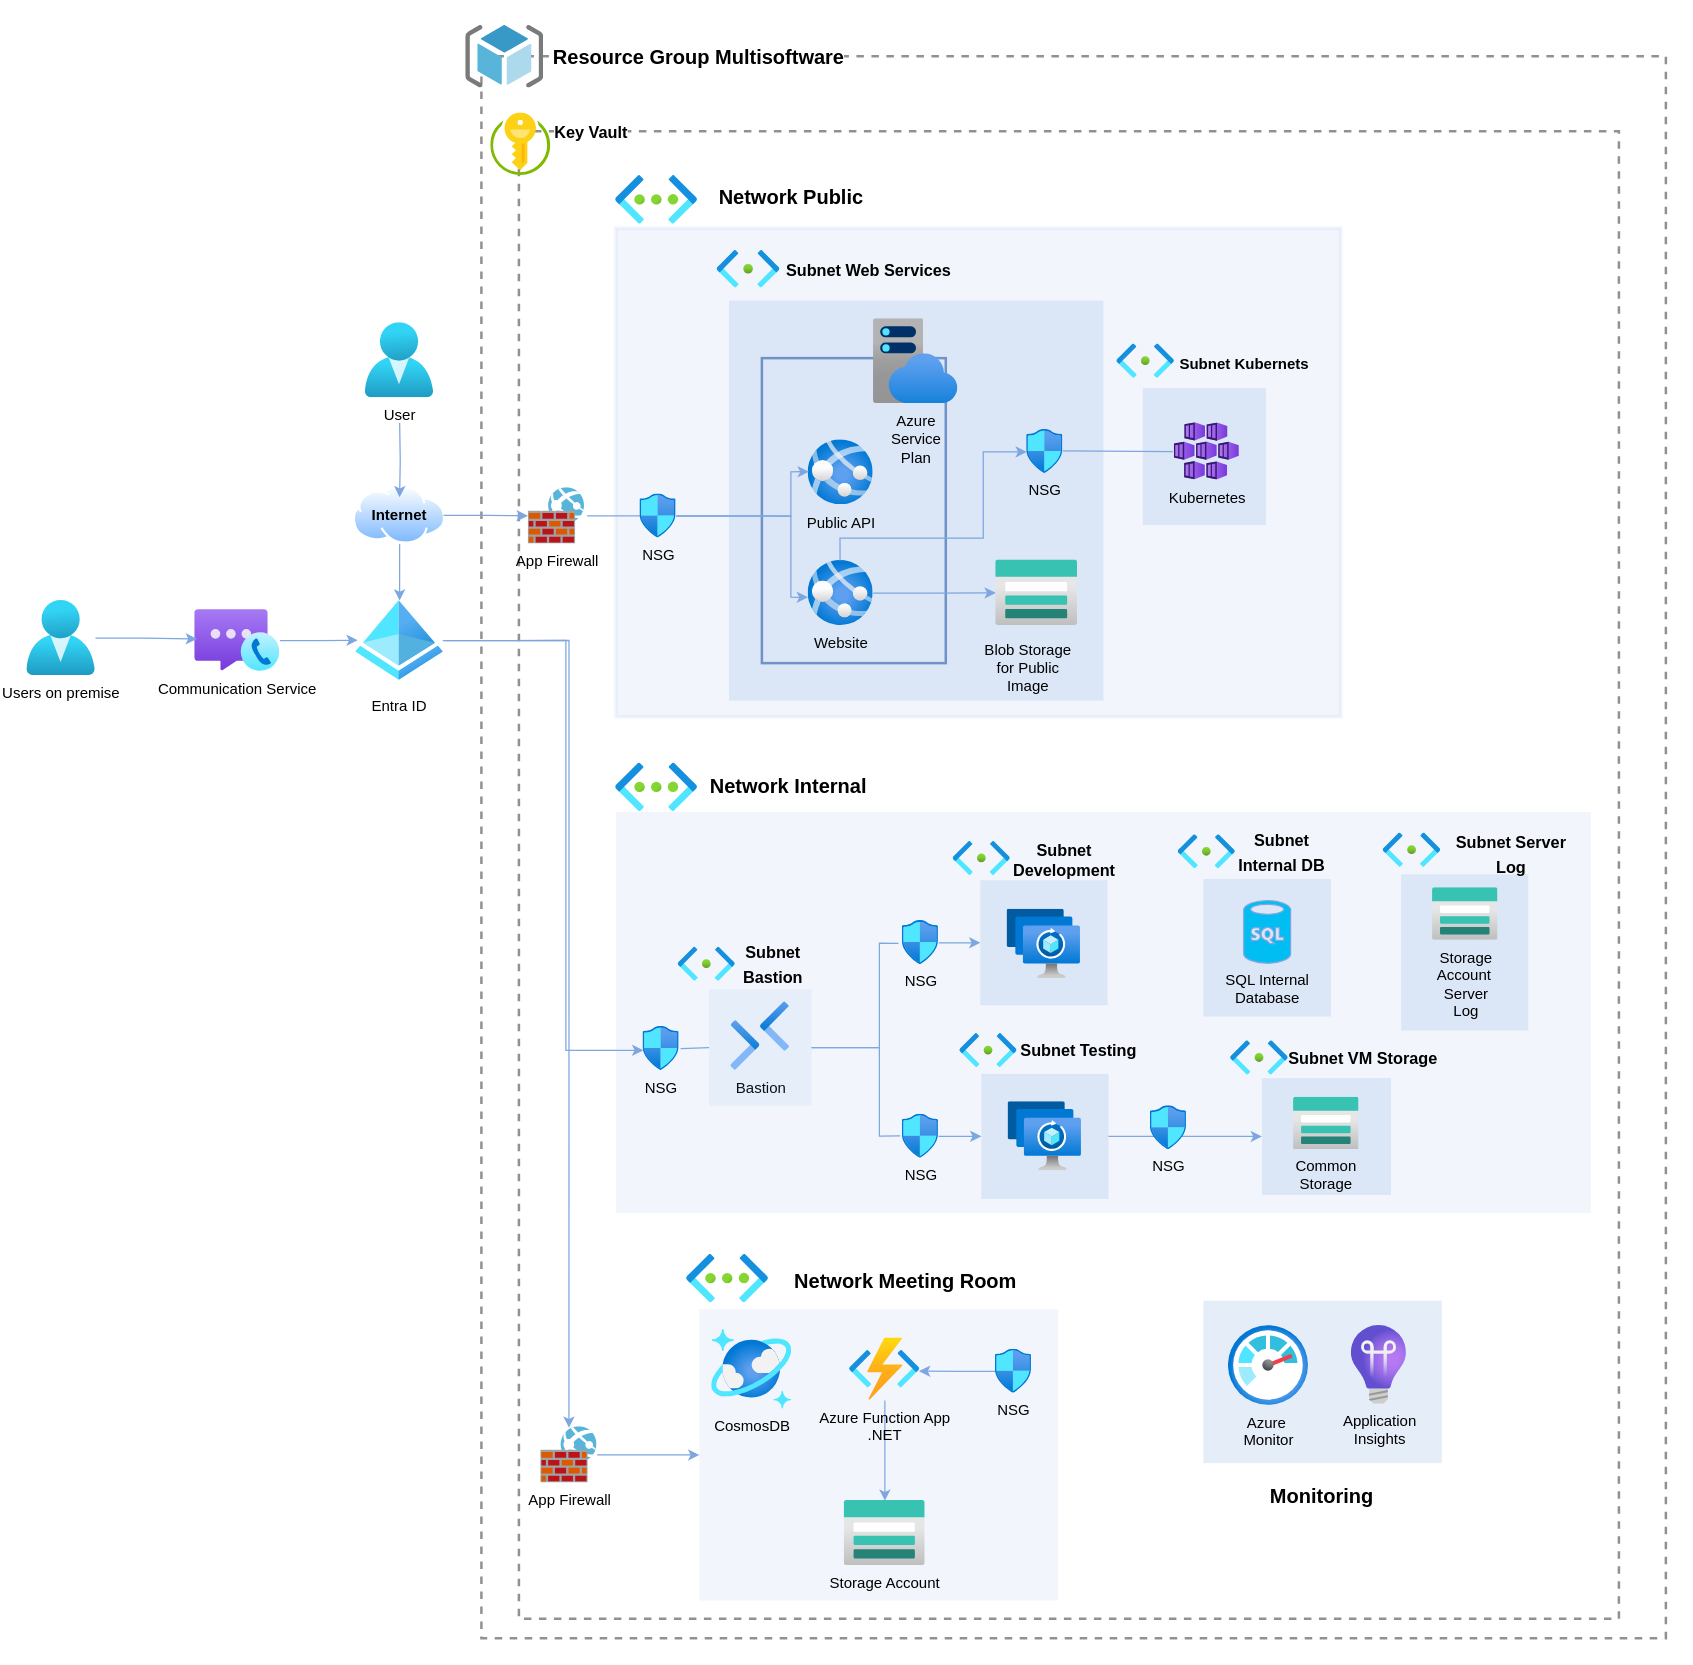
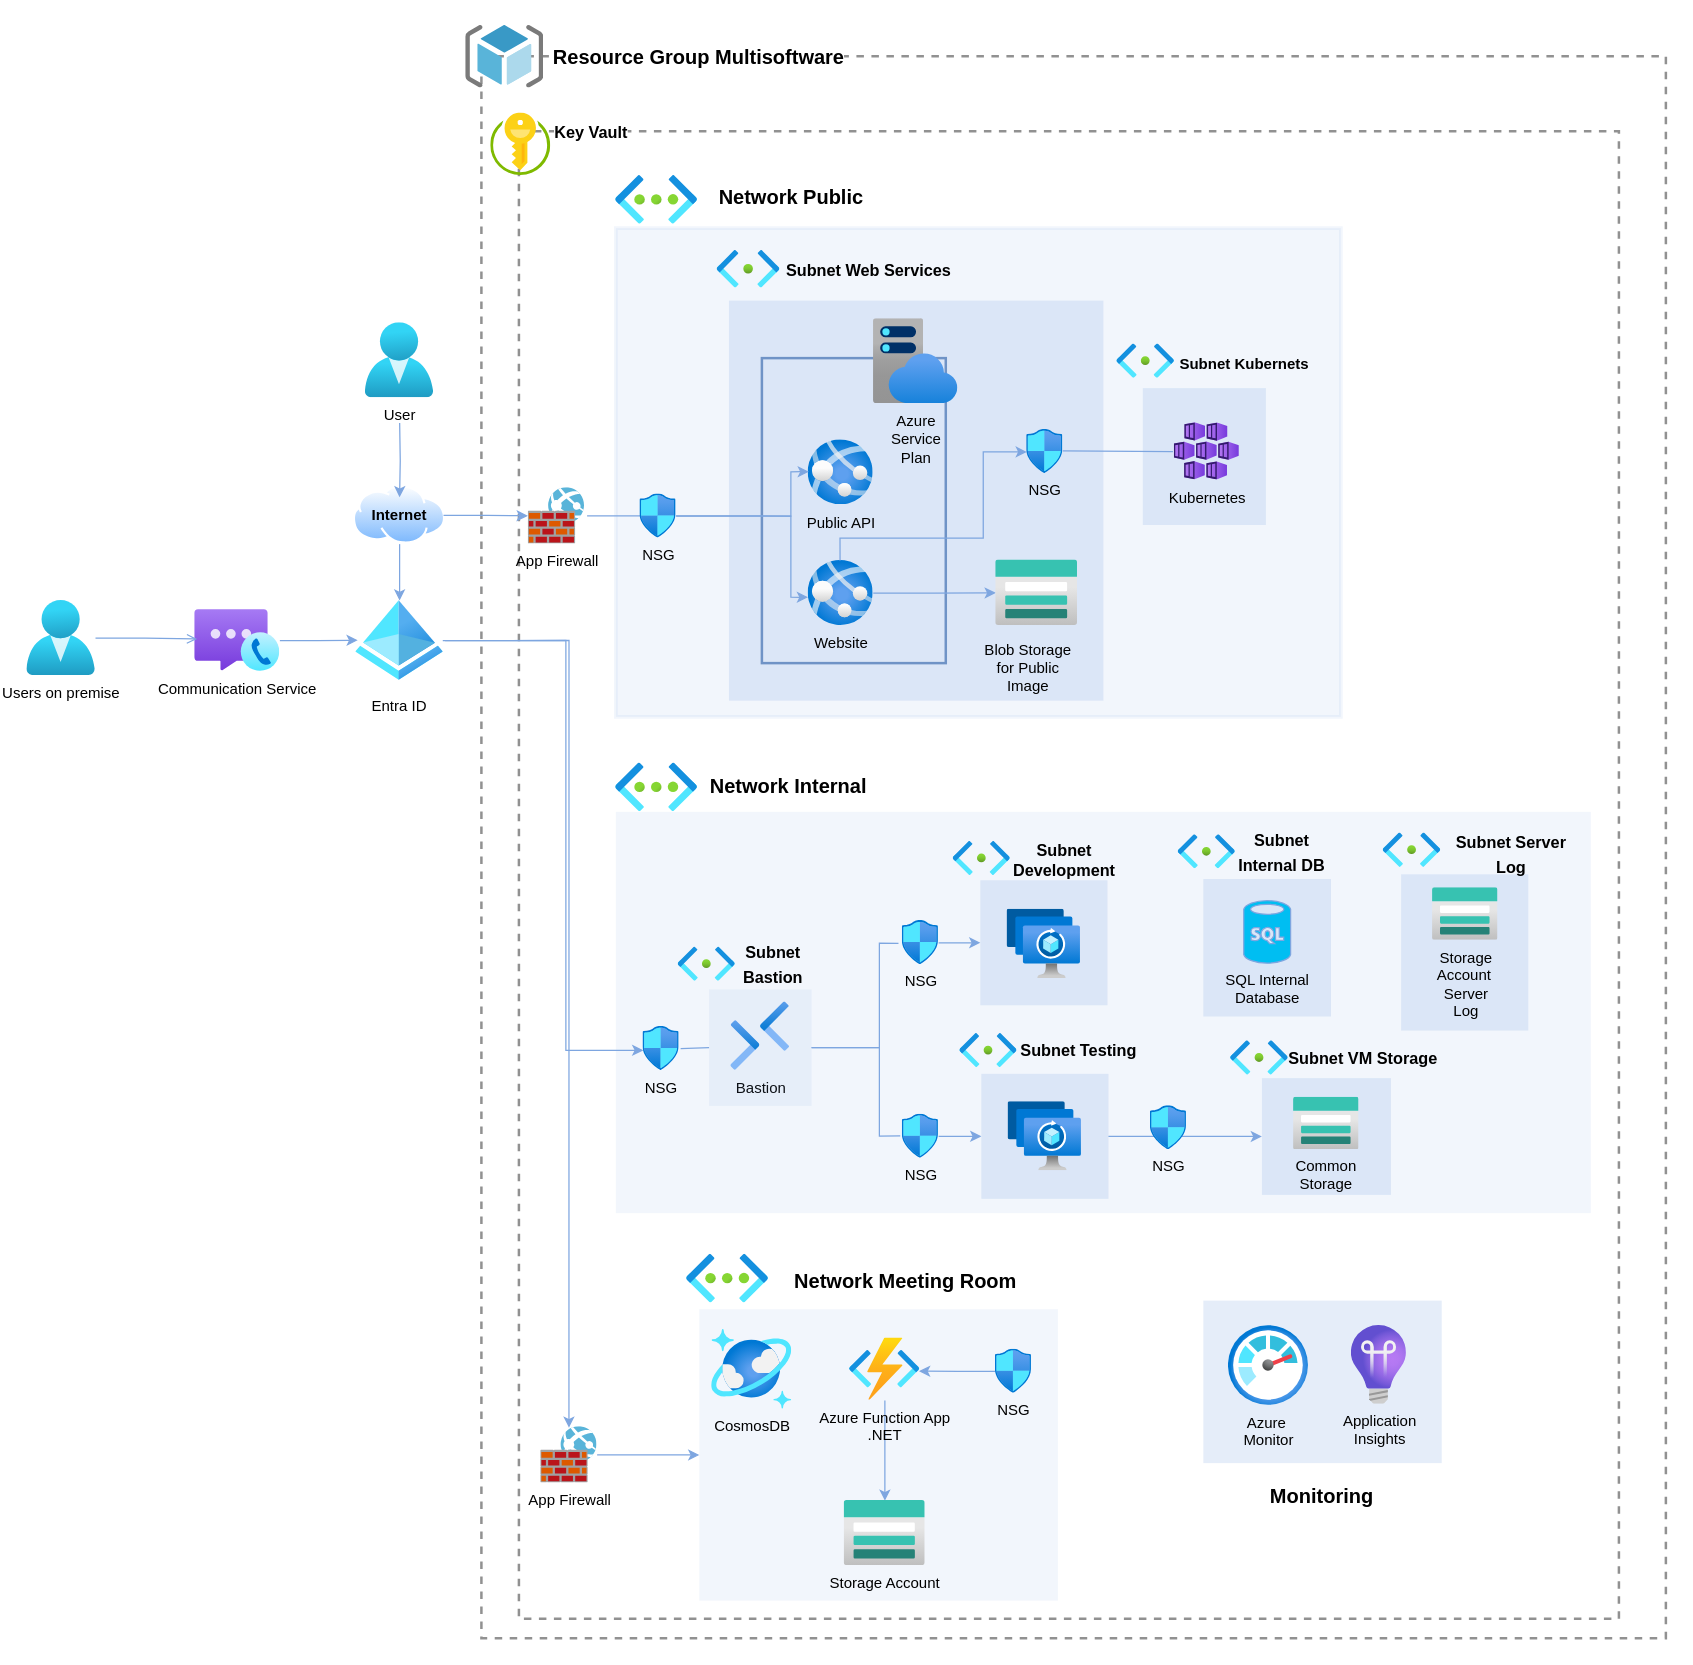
(187, 639) -> (189, 639)
